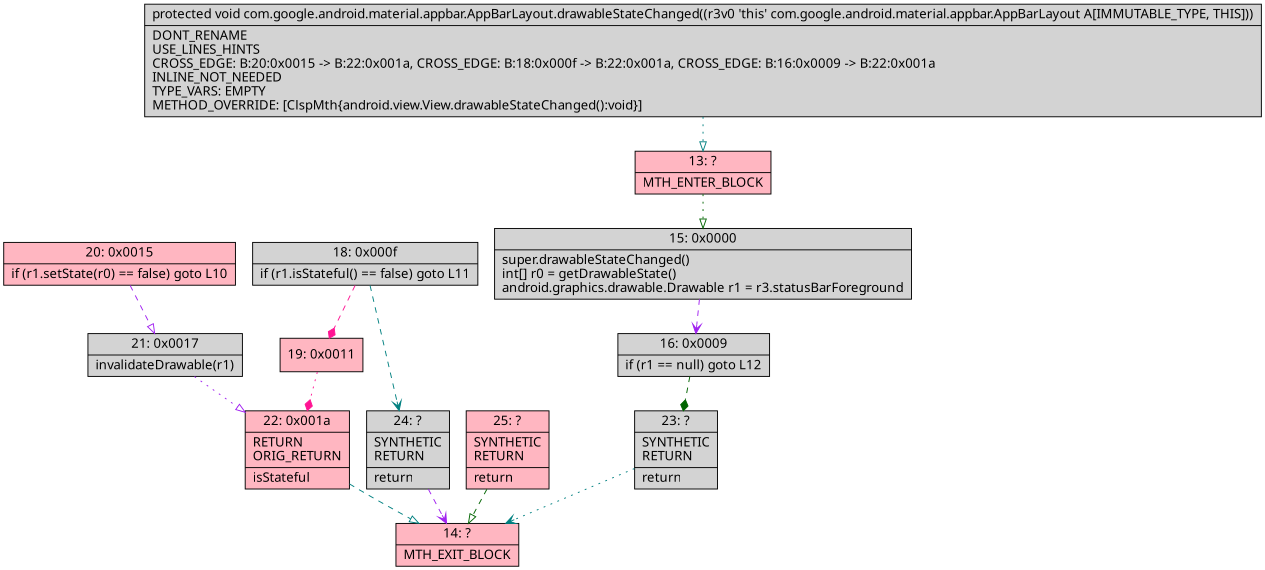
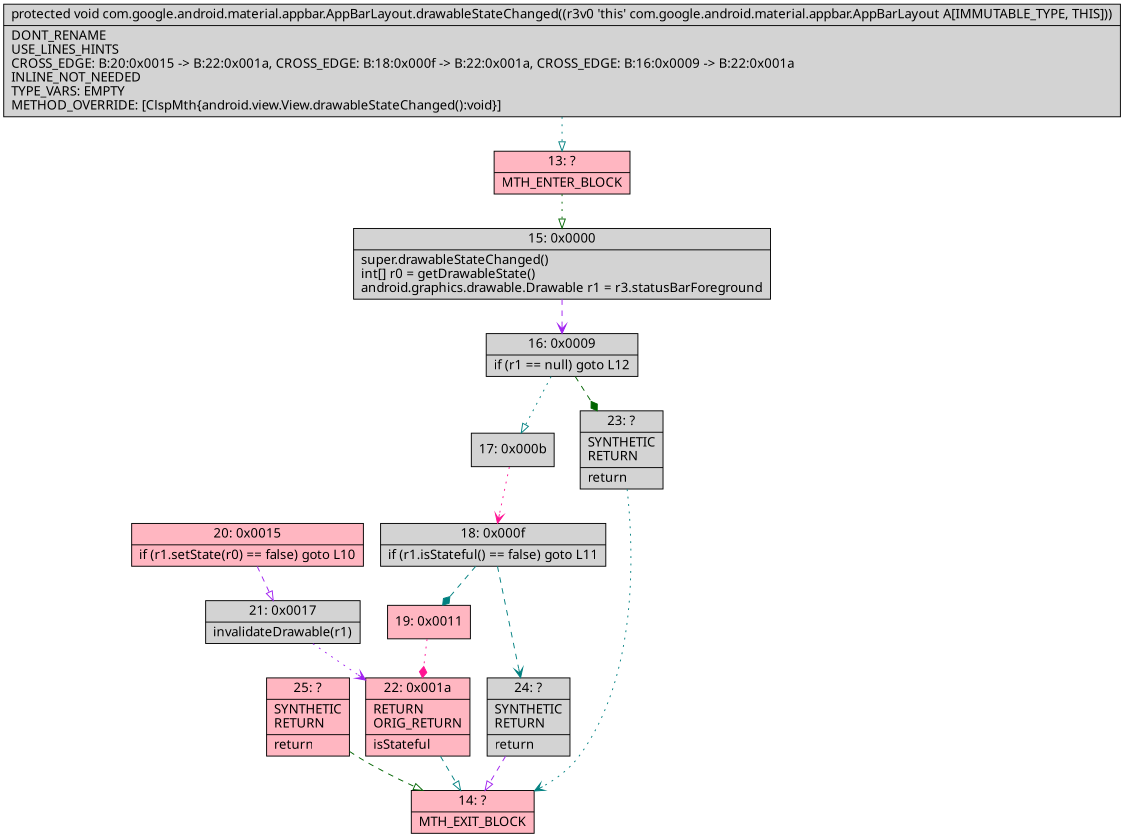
(345, 307) -> (463, 581)
(216, 392) -> (335, 659)
none -> (513, 450)
(435, 502) -> (498, 769)
